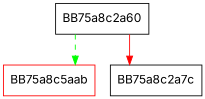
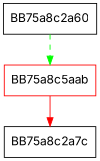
(130, 45) -> (50, 107)
